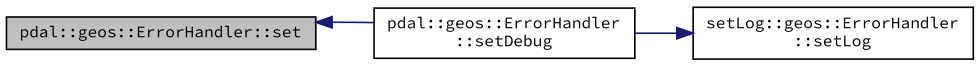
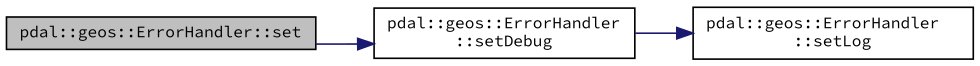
(353, 22) -> (337, 44)
(833, 33) -> (833, 33)
